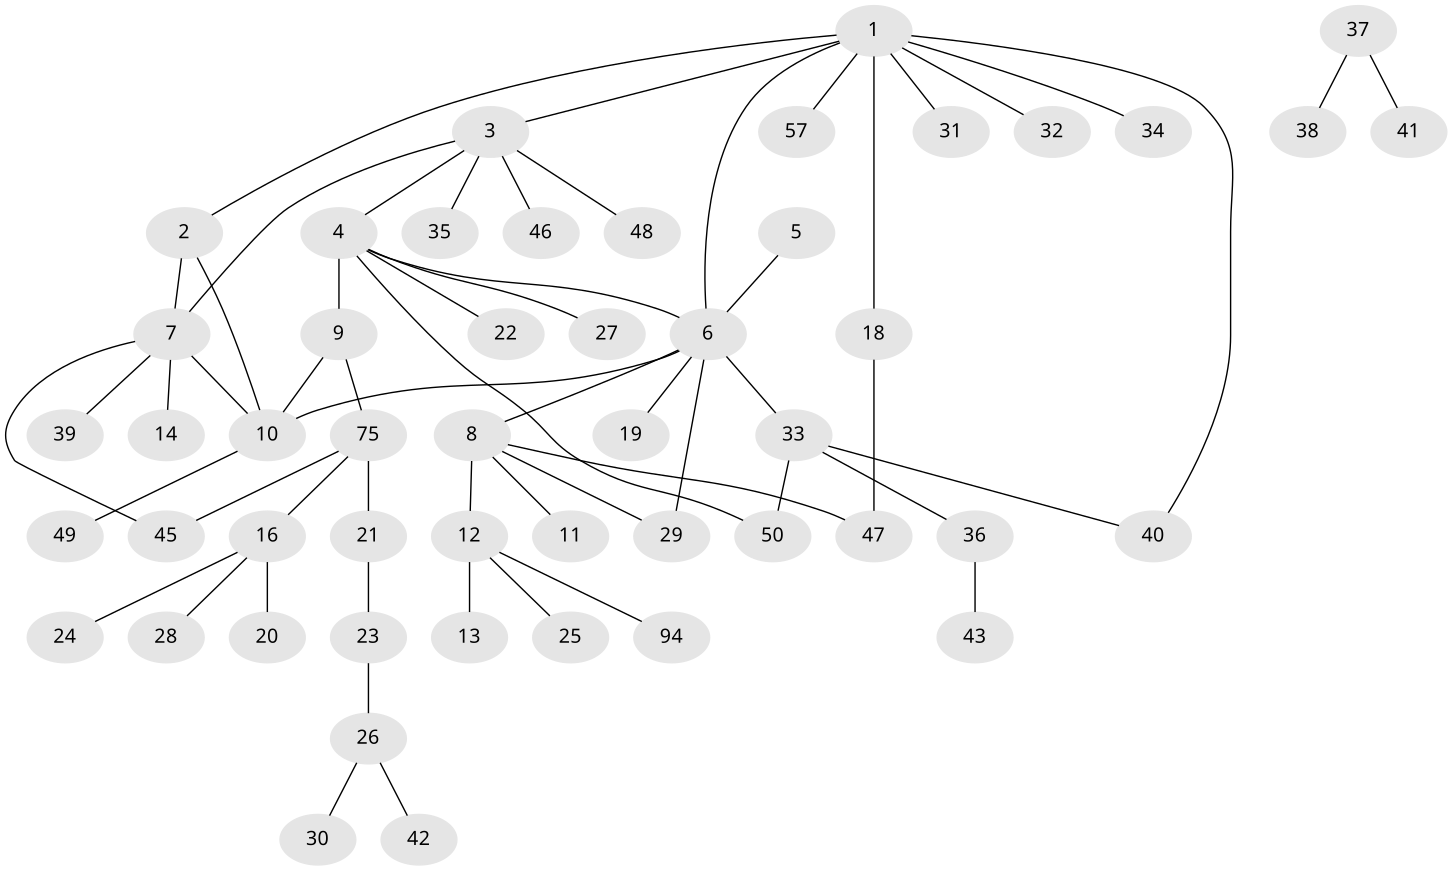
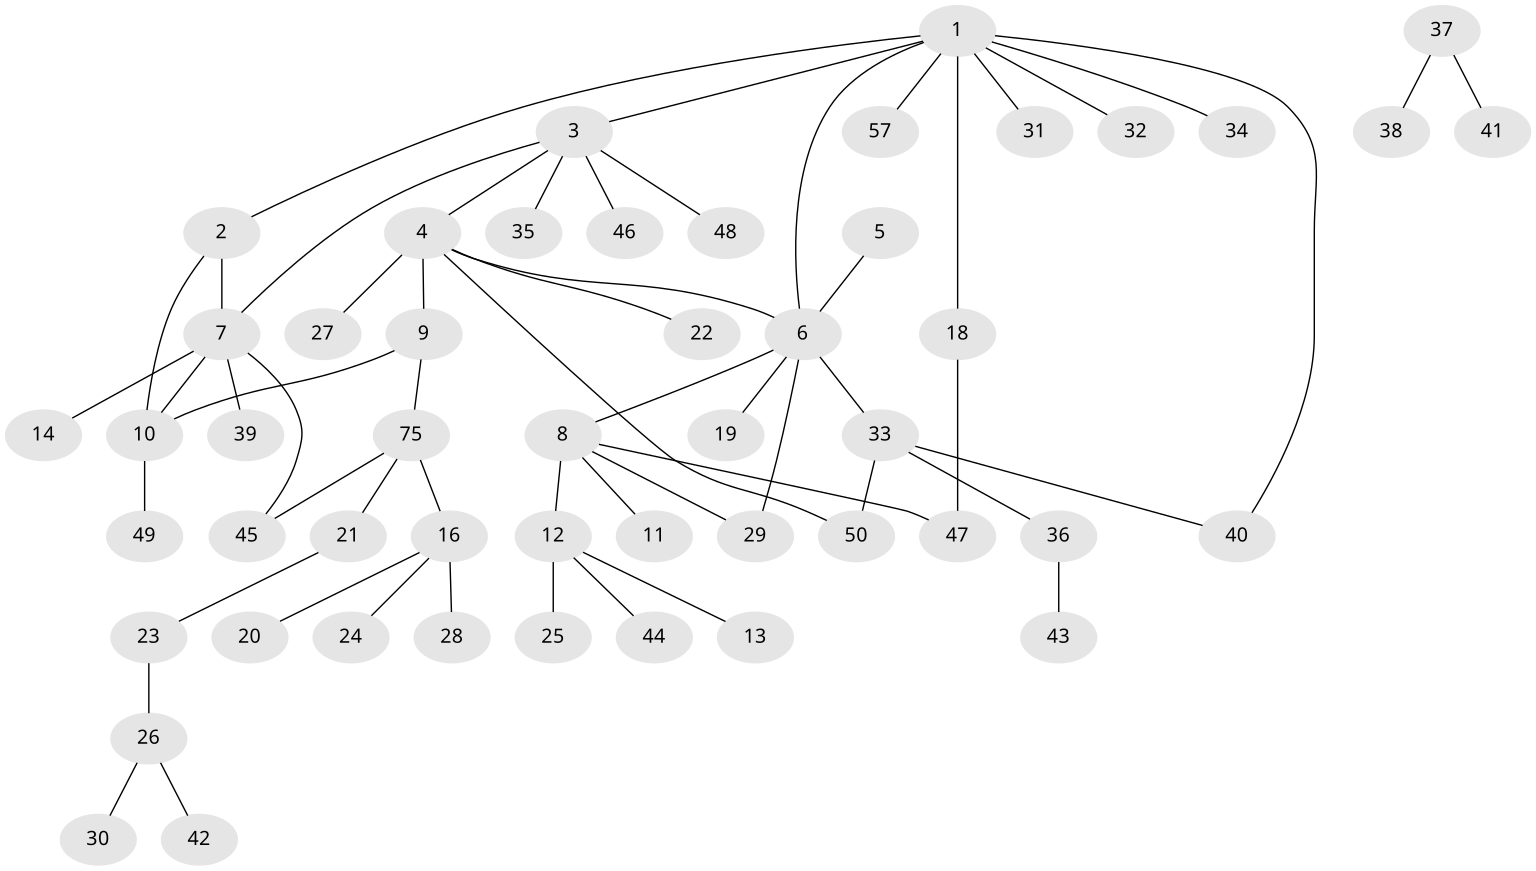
(507, 384) -> none
(672, 637) -> (654, 637)
